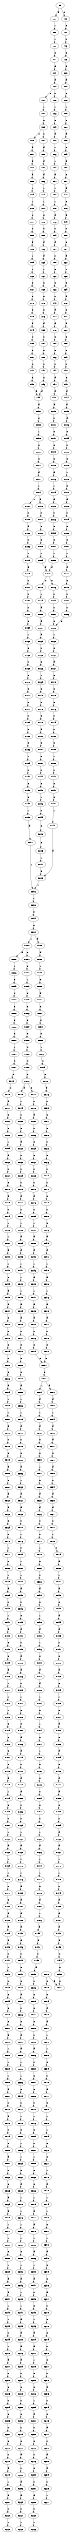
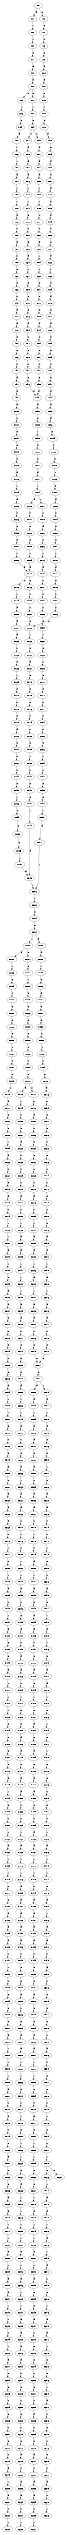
(52, 1981) -> (34, 1994)
(34, 2183) -> (46, 2170)
